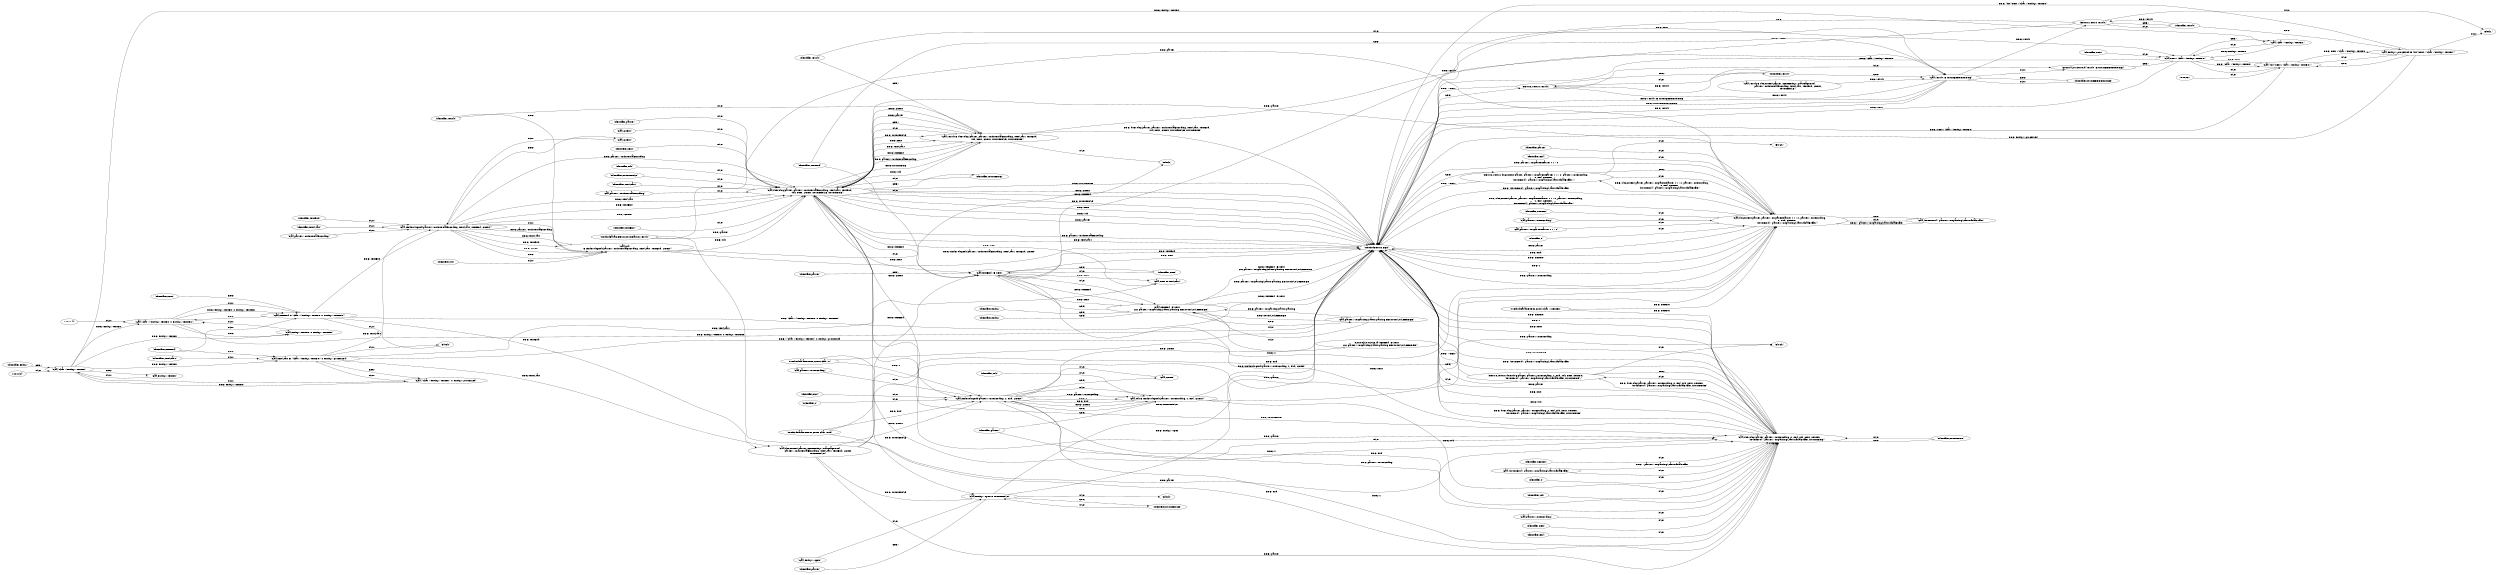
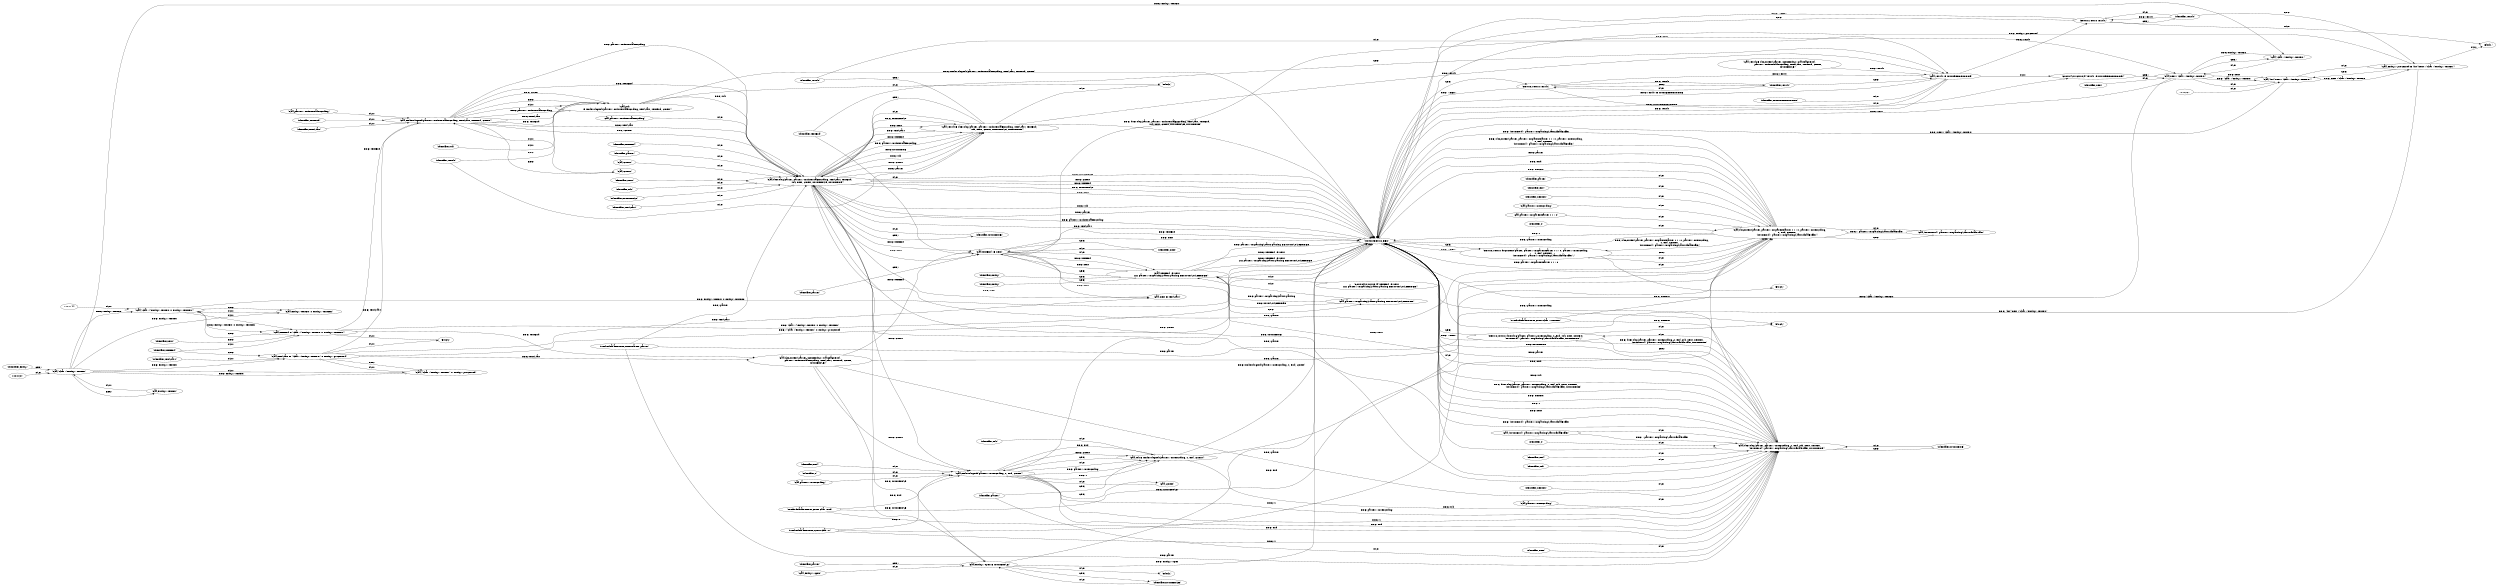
(2023, 79) -> none
(624, 237) -> (624, 346)
